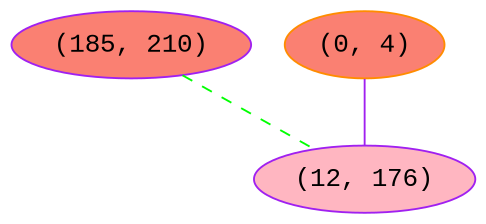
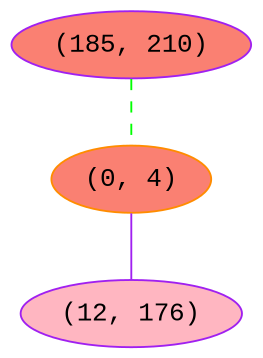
(248, 112) -> (131, 112)
